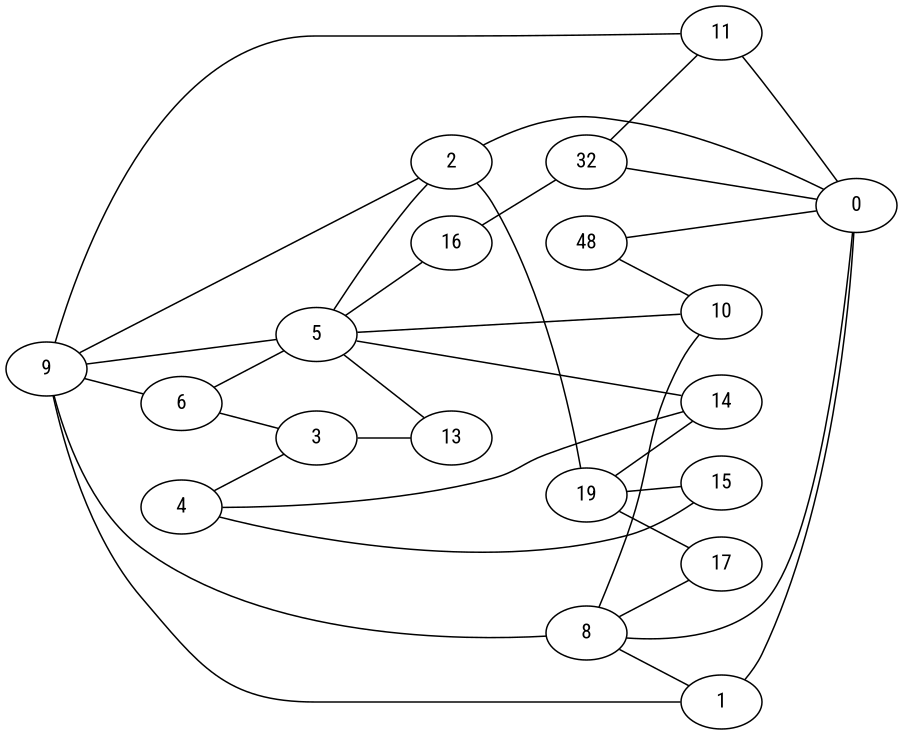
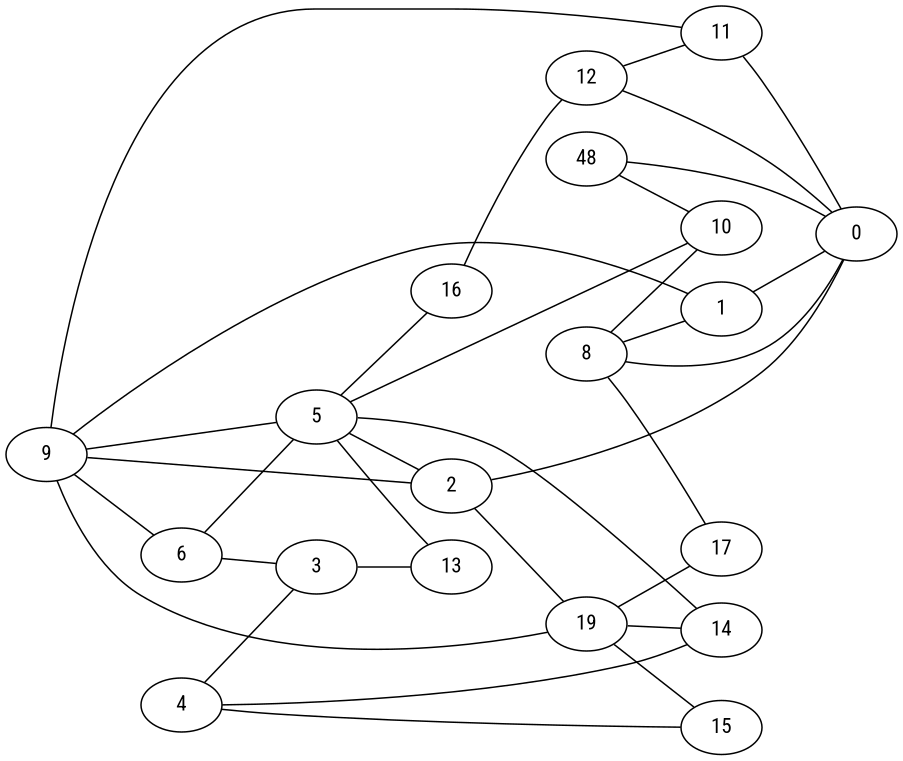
(586, 162) -> (586, 78)
(250, 602) -> (269, 640)
